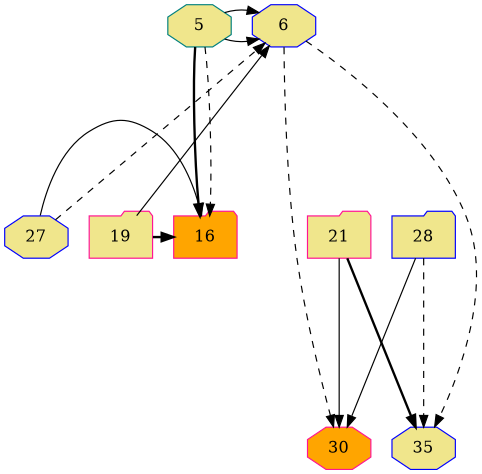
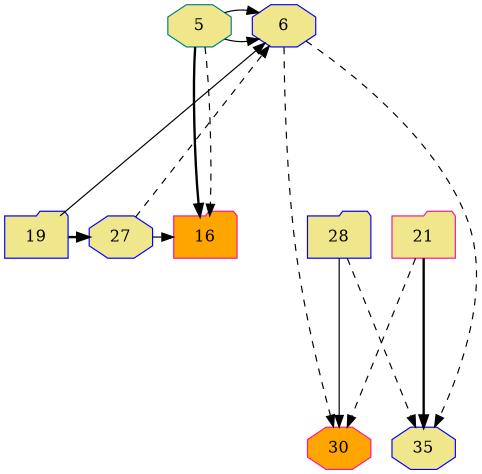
(121, 237) -> (36, 237)
(157, 237) -> (73, 237)
(339, 337) -> (385, 333)
